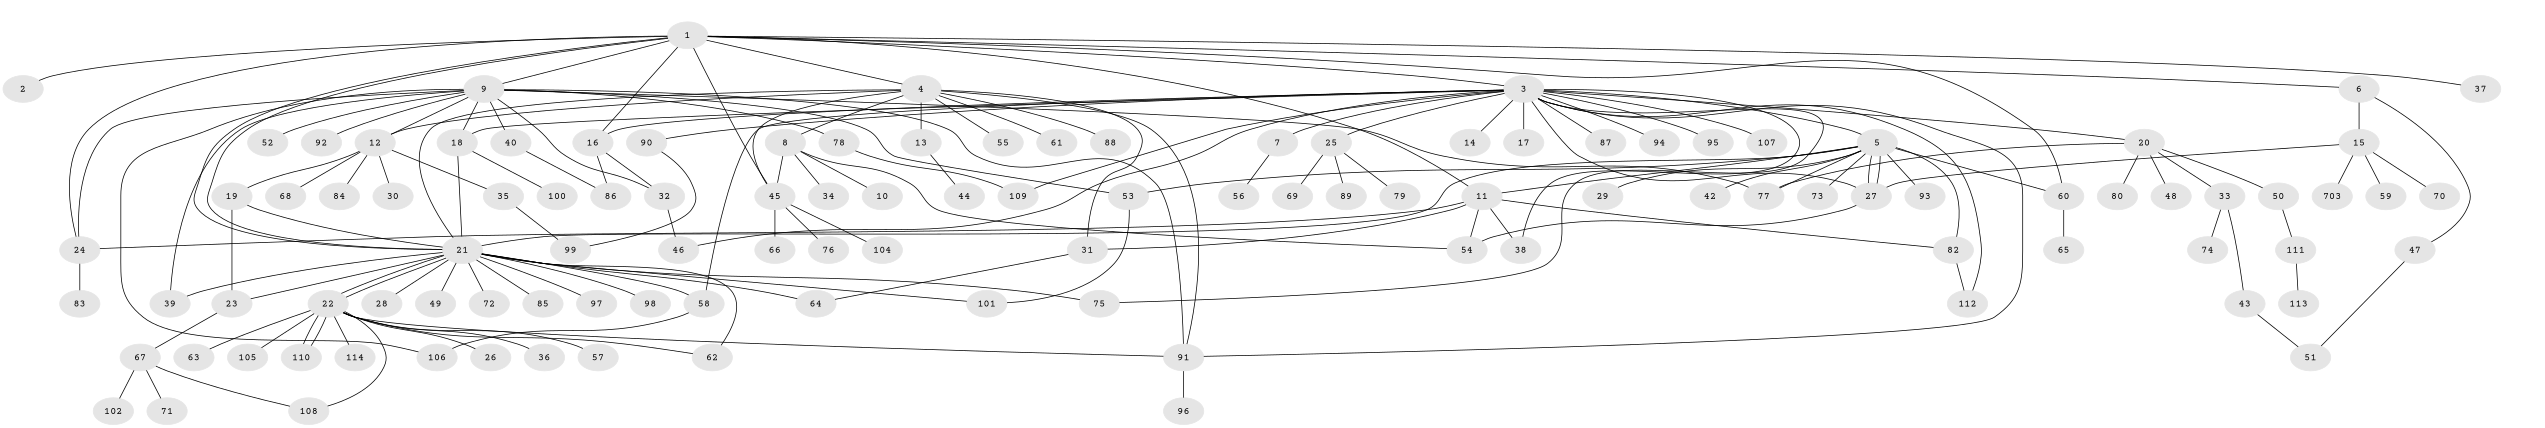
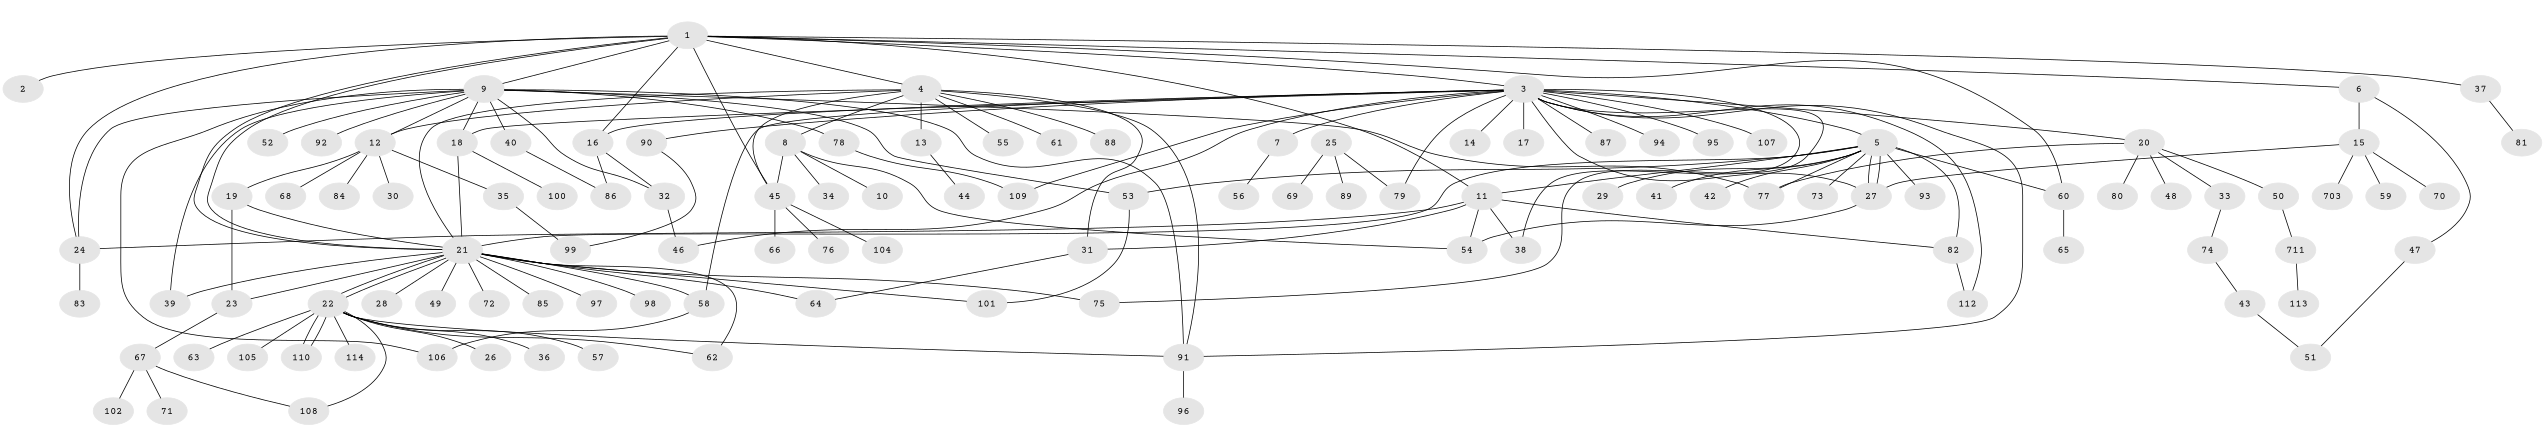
(1425, 111) -> (1445, 128)
none -> (2522, 143)
none -> (1656, 196)
(2237, 250) -> (2226, 277)
(2296, 250) -> (2296, 250)
